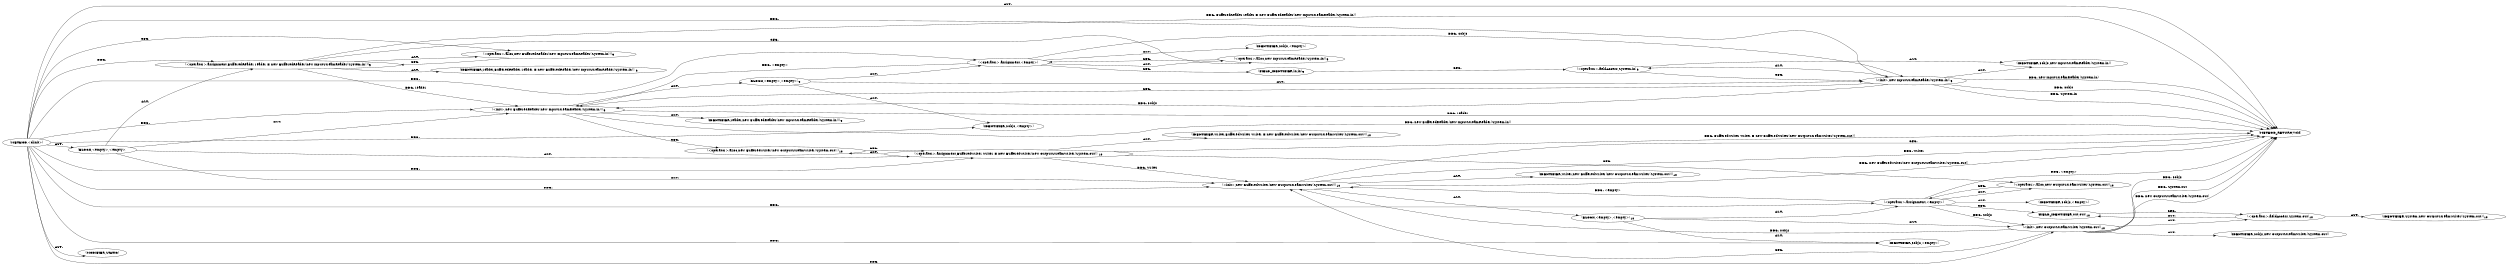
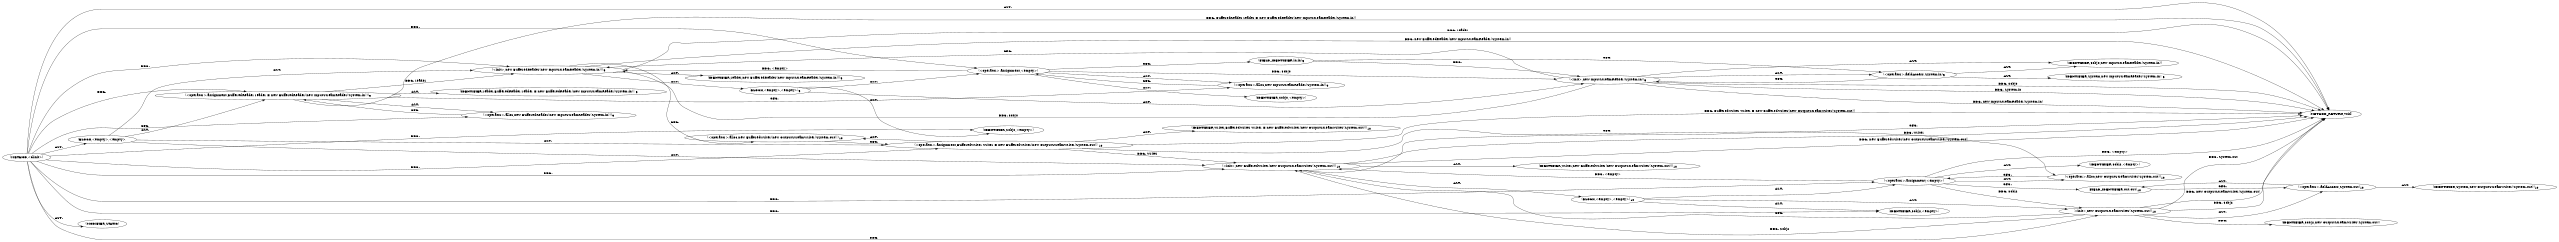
(927, 21) -> (1446, 66)
none -> (2115, 77)
(2172, 233) -> (2223, 221)
